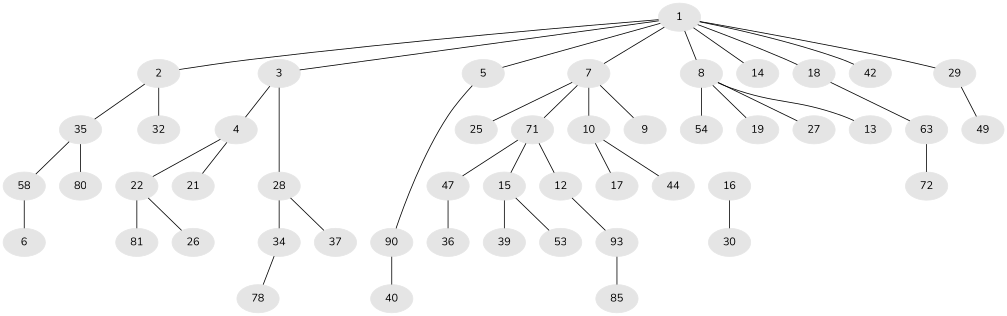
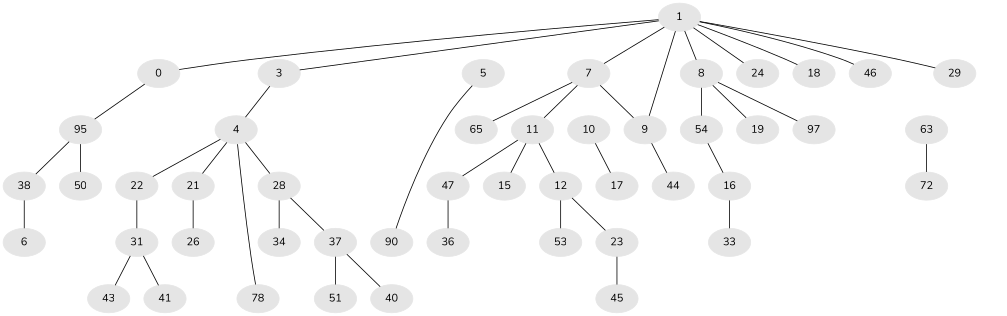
(581, 45) -> (662, 74)
(159, 74) -> (159, 74)
(758, 74) -> (758, 74)
(870, 74) -> (870, 74)
(589, 102) -> none
(870, 102) -> none
(81, 130) -> (81, 130)
(159, 130) -> none
(279, 130) -> (258, 158)
(476, 130) -> (476, 130)
(533, 130) -> (533, 130)
(814, 130) -> (814, 130)
(870, 130) -> none
(983, 130) -> none
(631, 158) -> (659, 158)
none -> (715, 158)
(24, 186) -> (24, 186)
(81, 186) -> (81, 186)
(165, 214) -> (193, 214)
(532, 214) -> (561, 214)
(137, 242) -> (137, 242)
(504, 242) -> none
(617, 242) -> (617, 242)
(730, 242) -> (730, 242)
(269, 270) -> (245, 215)
(392, 271) -> (364, 270)
none -> (109, 299)
none -> (165, 299)
none -> (335, 299)
(617, 299) -> (617, 299)
